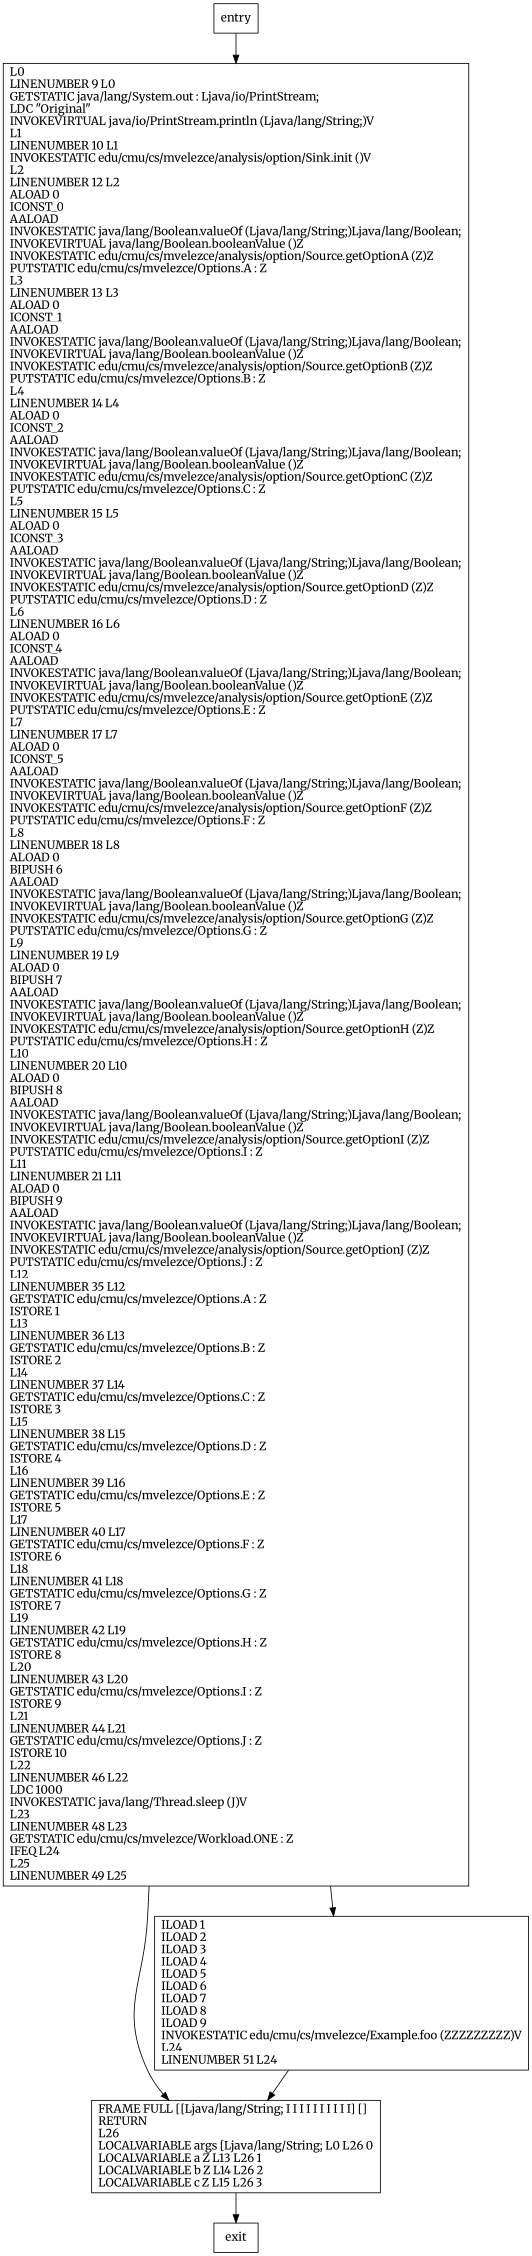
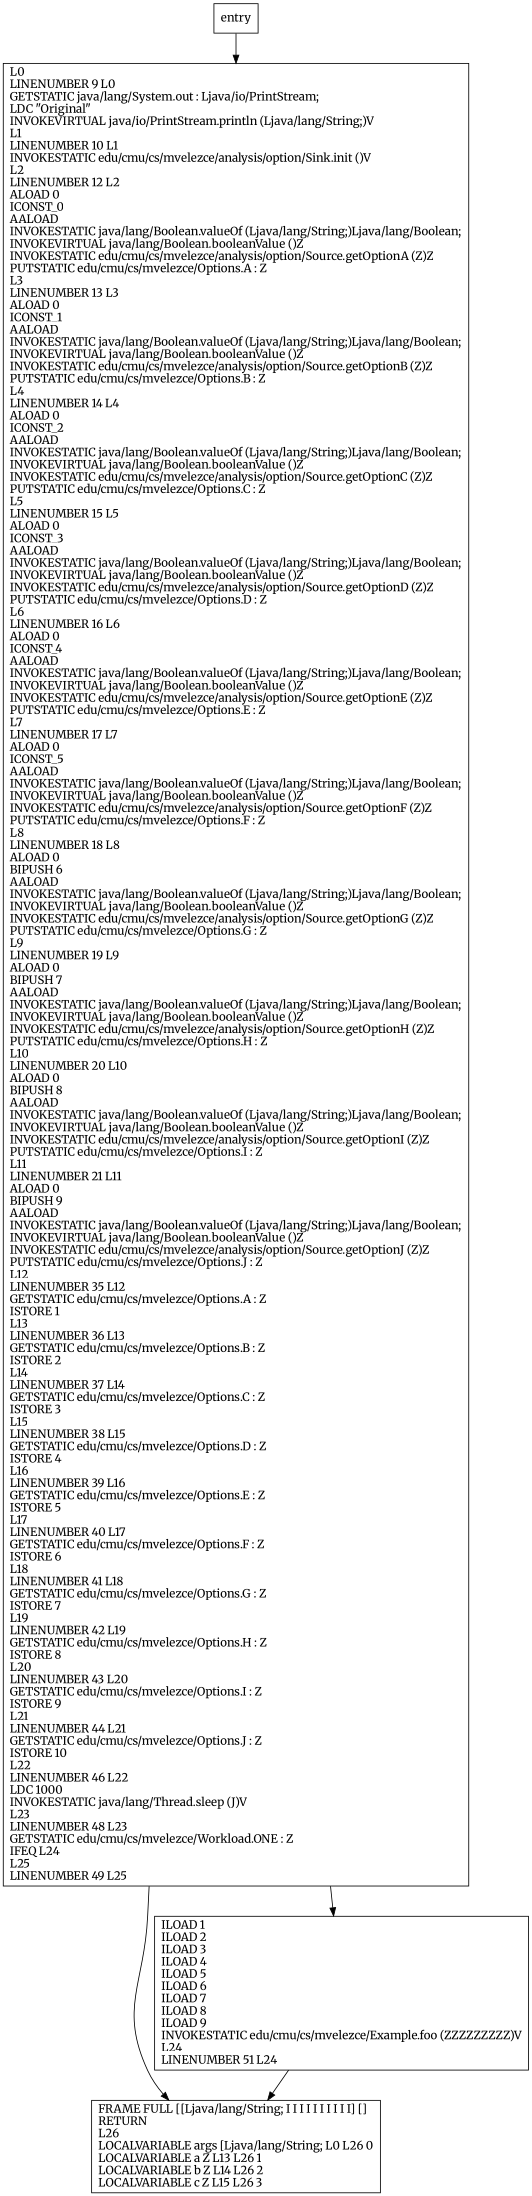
(236, 2238) -> none
